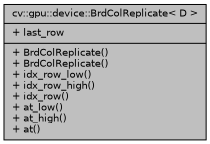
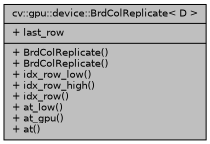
(39, 119) -> (38, 119)
